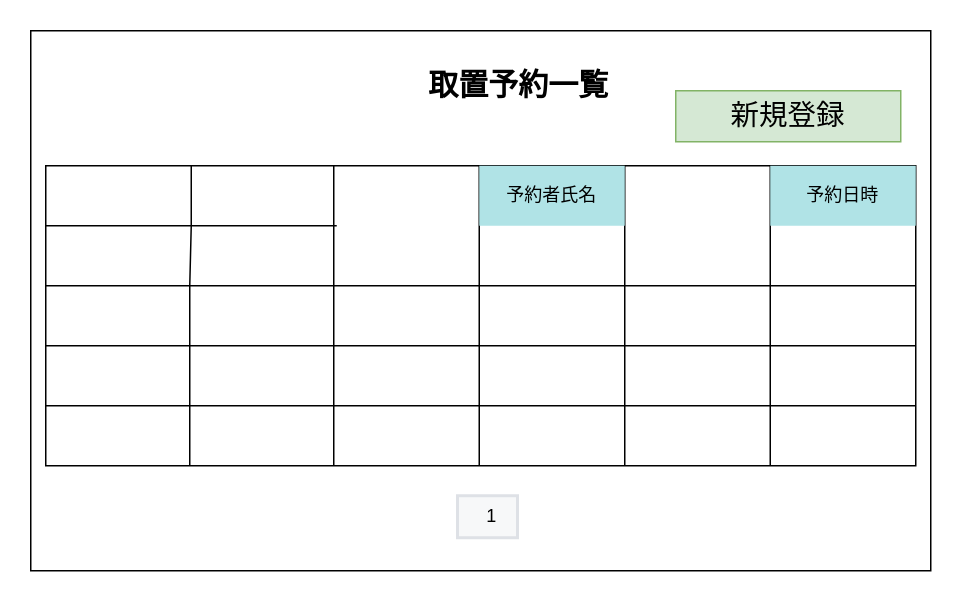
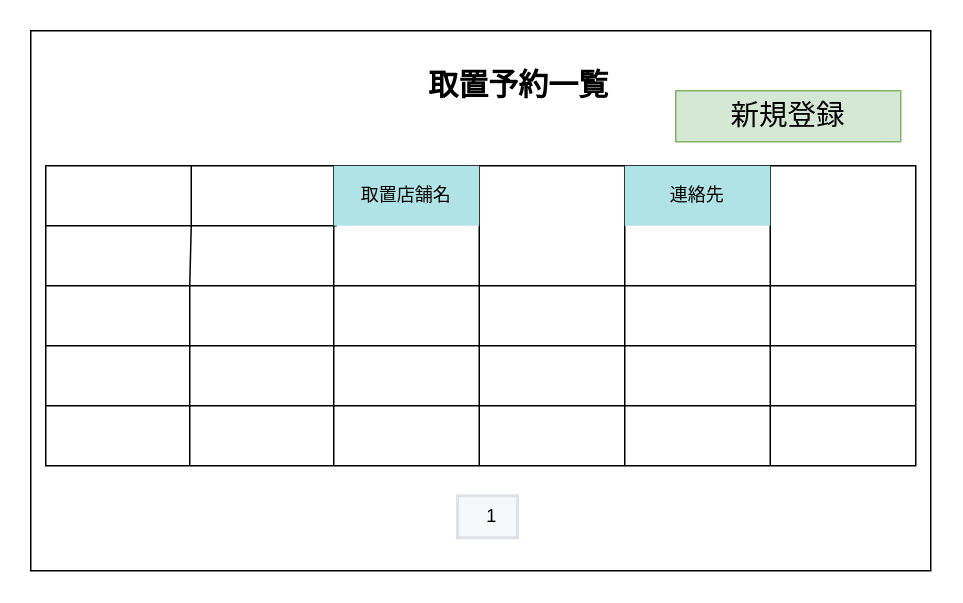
none -> (407, 196)
(552, 196) -> none
none -> (698, 196)
(843, 196) -> none
